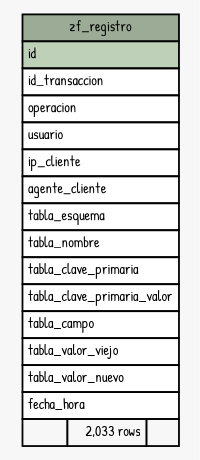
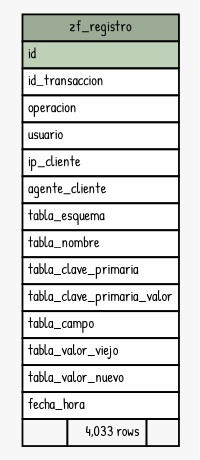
(113, 432) -> (113, 432)
